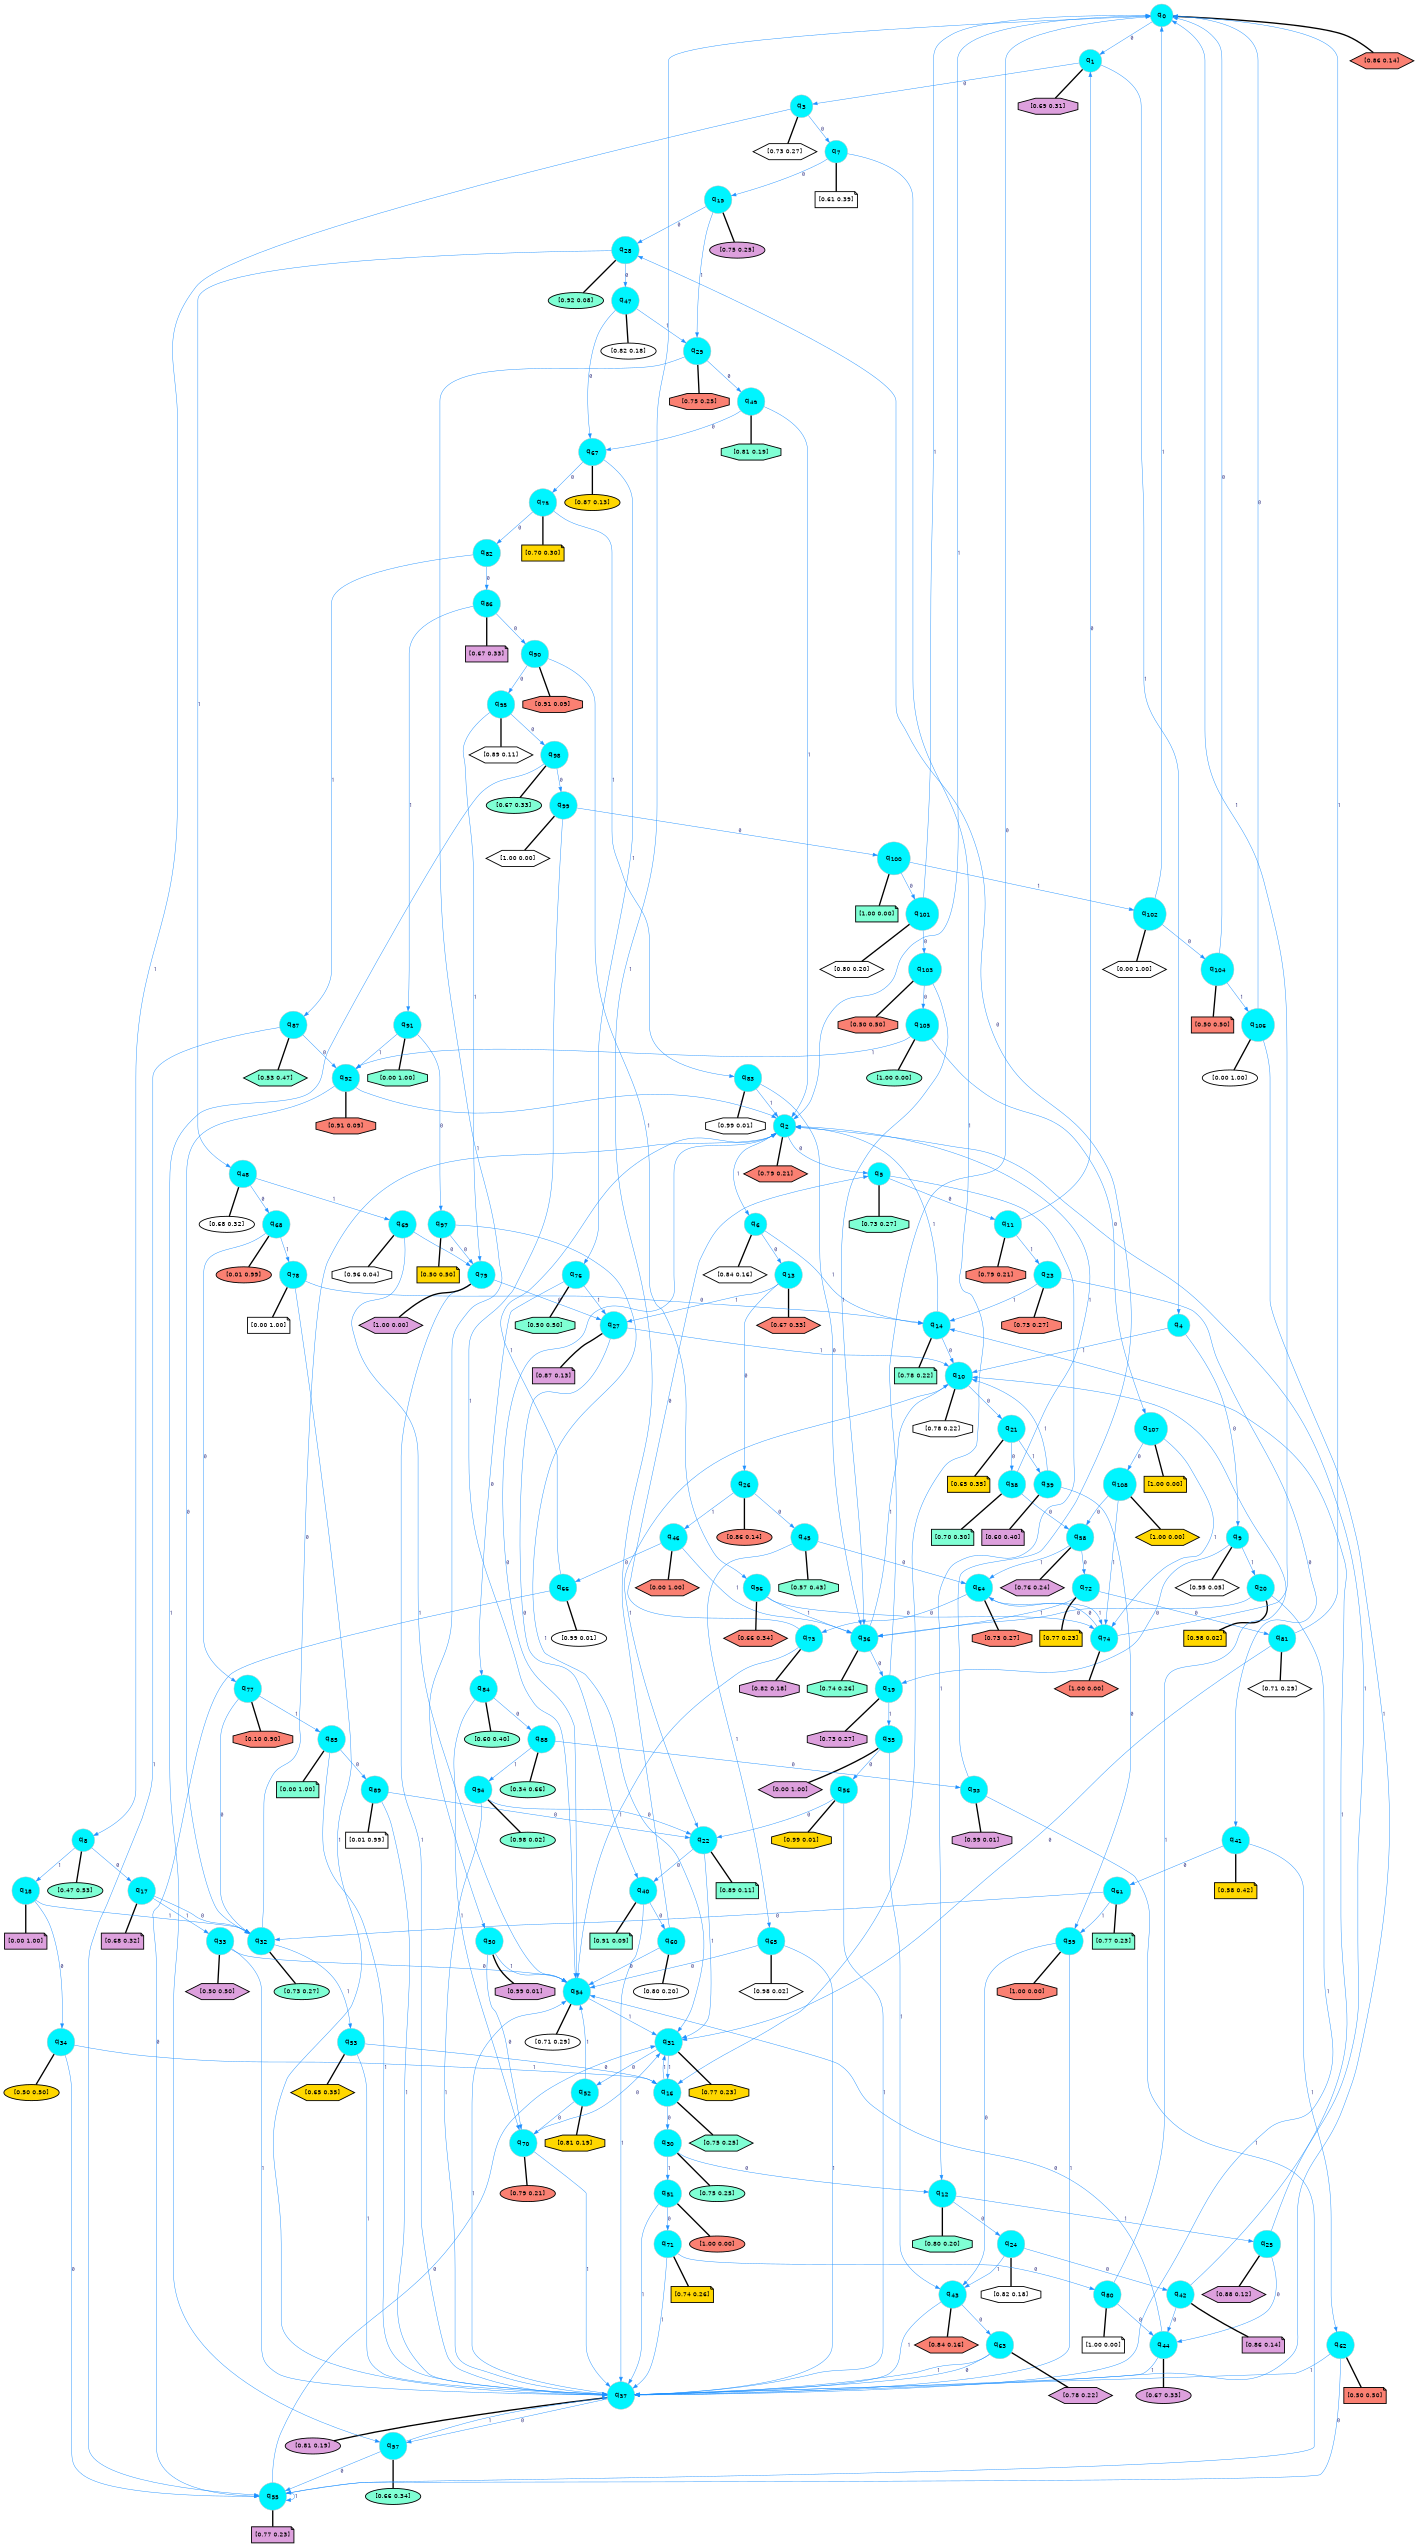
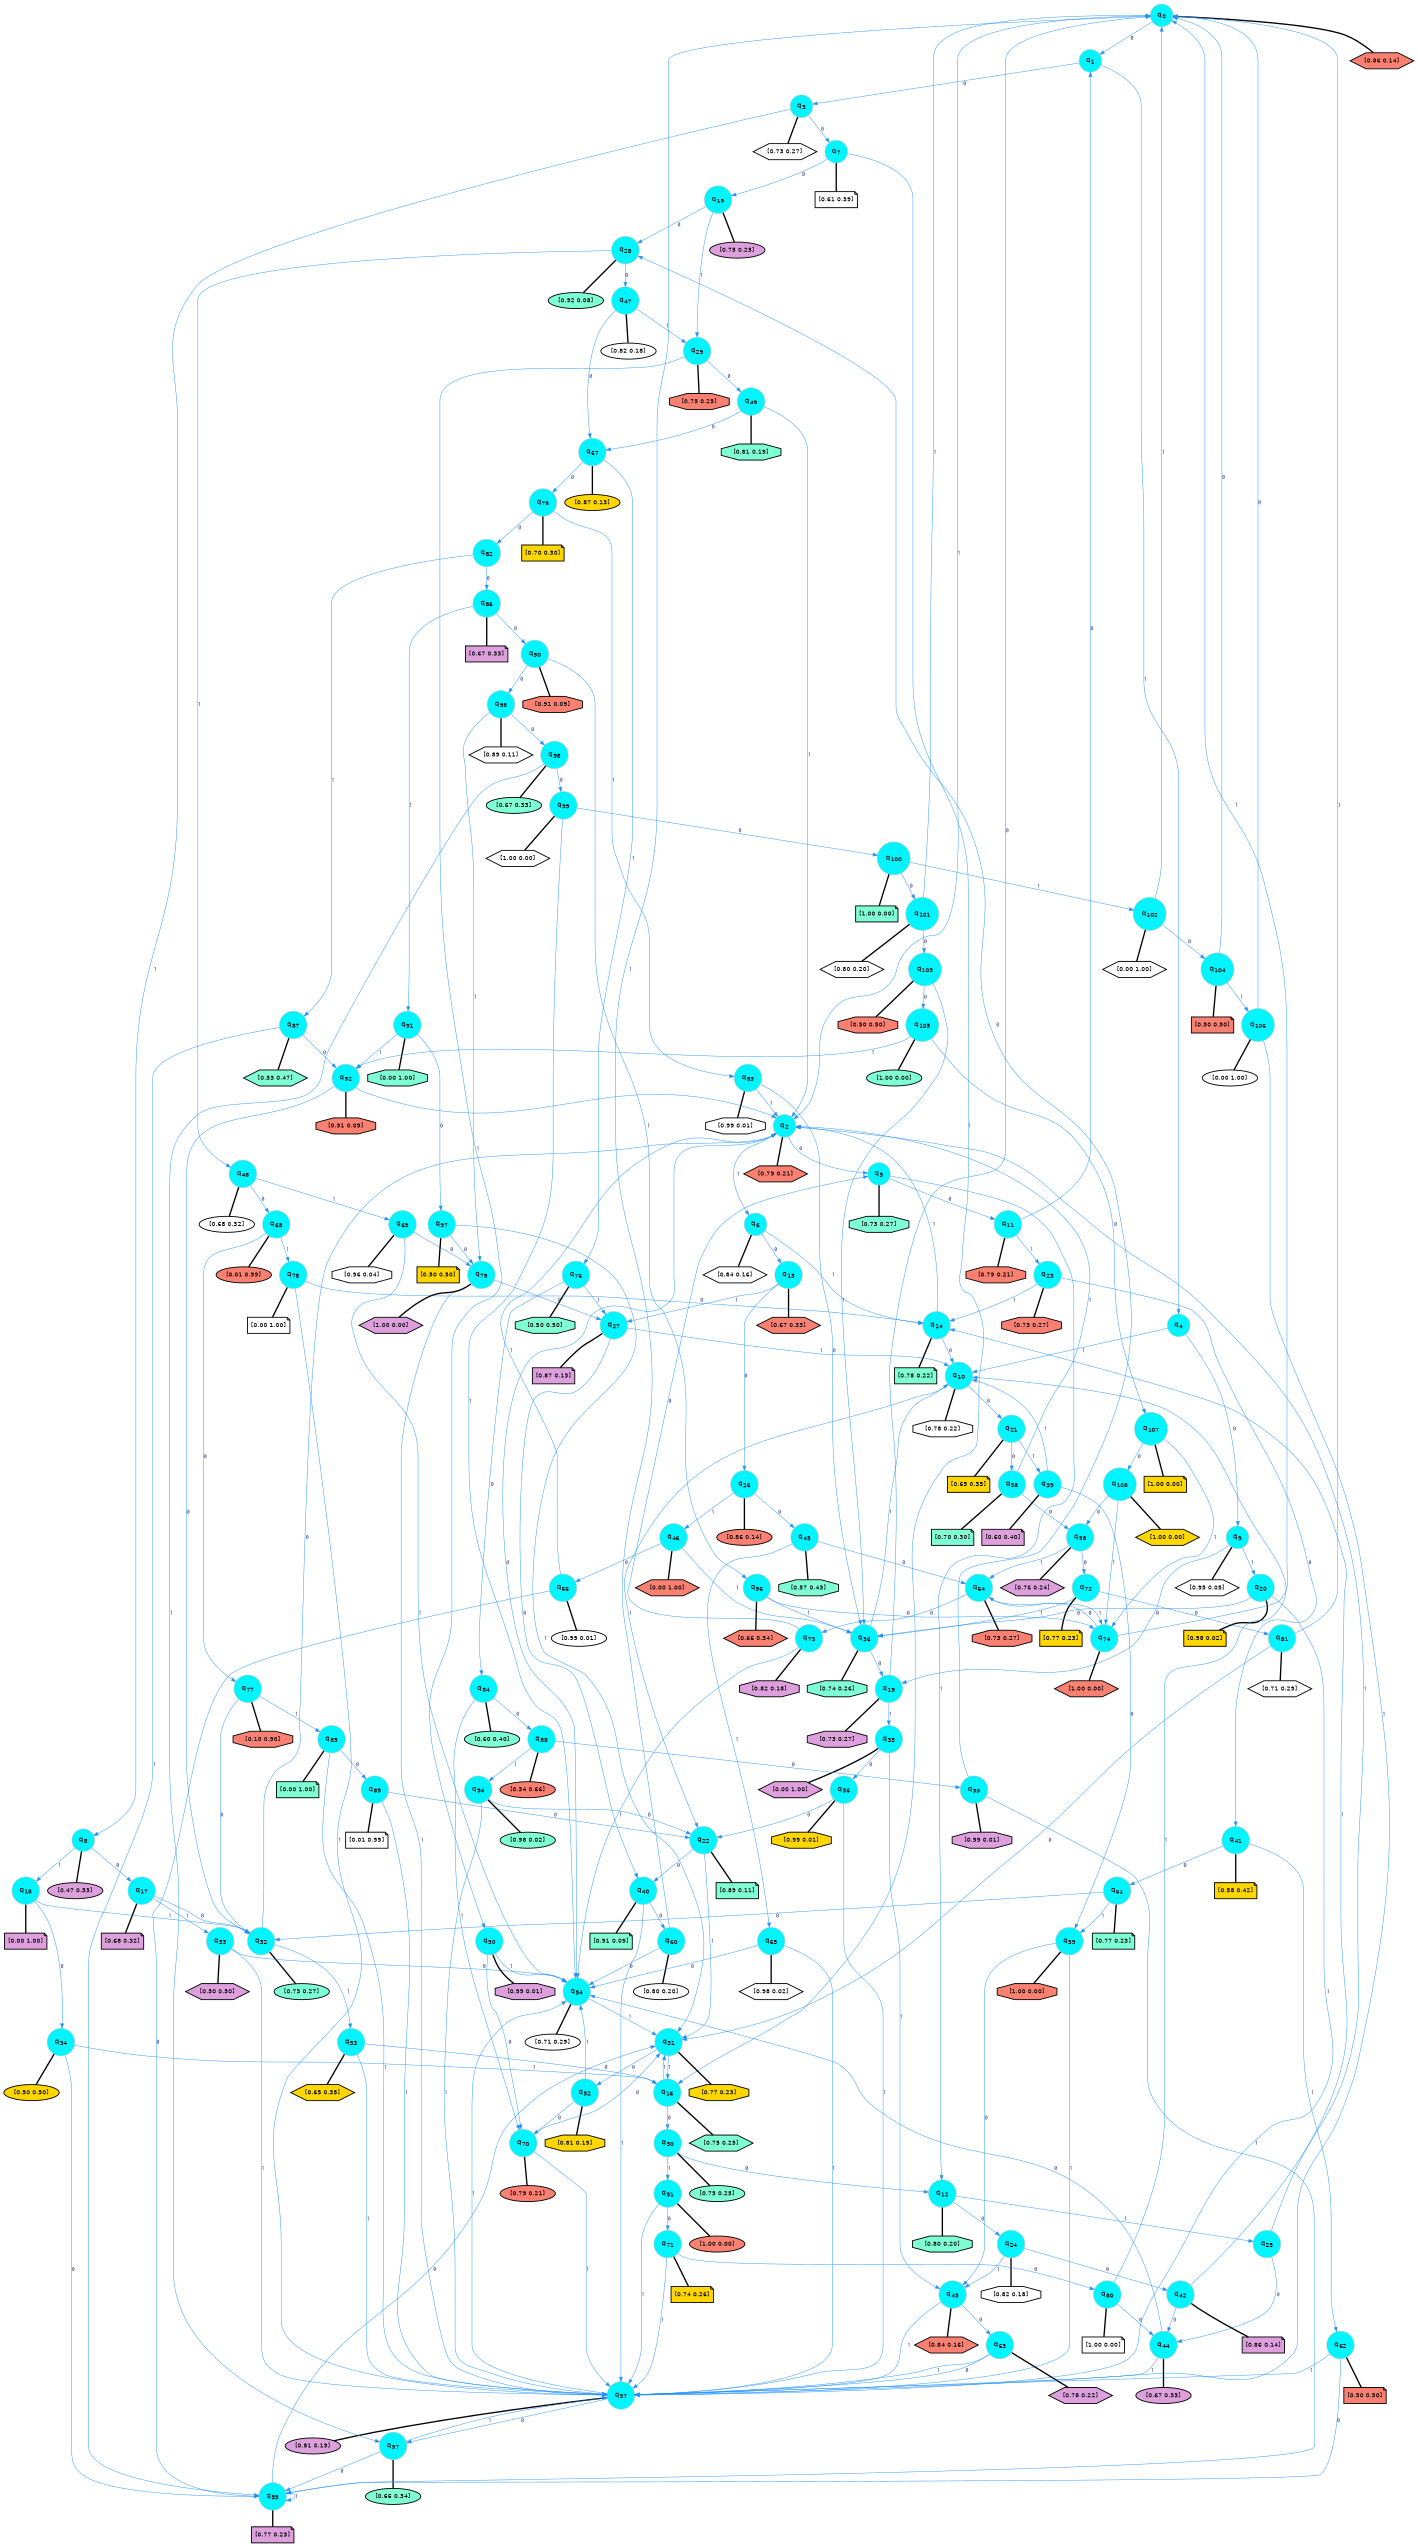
(1048, 106) -> none
(528, 1790) -> (528, 1790)
(75, 1891) -> (75, 1891)
(1234, 2295) -> none
